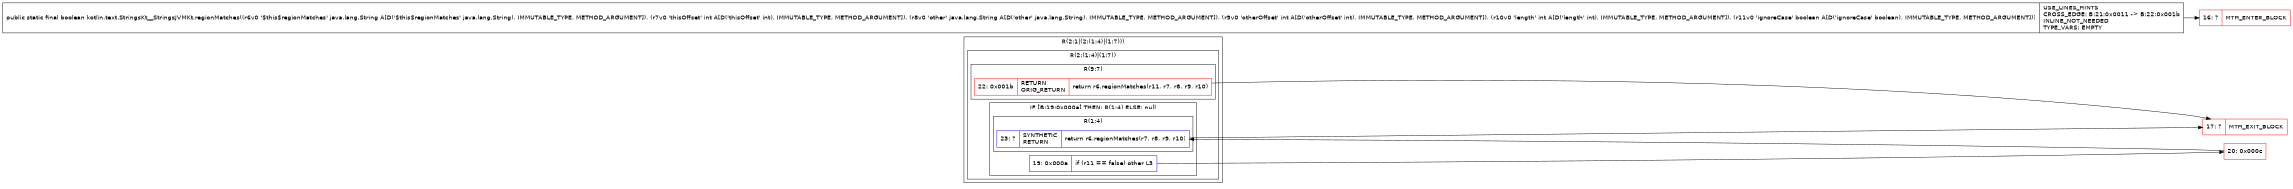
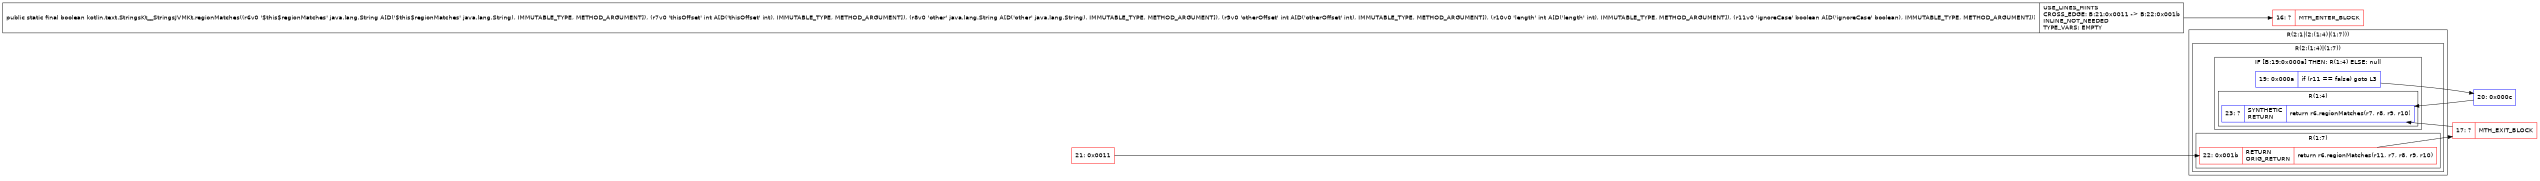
(1093, 69) -> (2318, 138)
(1694, 133) -> (2432, 125)
(2245, 151) -> (2495, 97)
none -> (1093, 156)
(1114, 163) -> (2339, 79)
